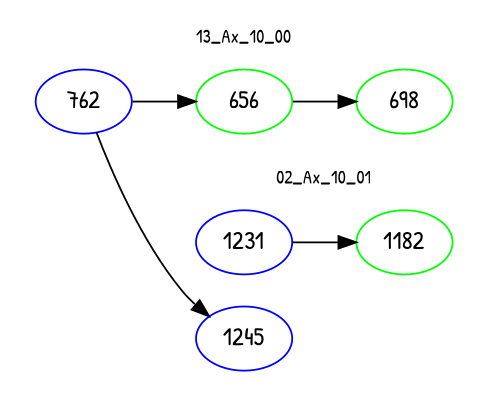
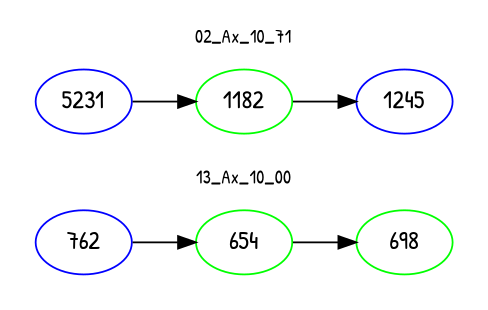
(244, 102) -> (244, 242)
(324, 179) -> (244, 38)
(138, 223) -> (316, 102)
(244, 242) -> (84, 102)
